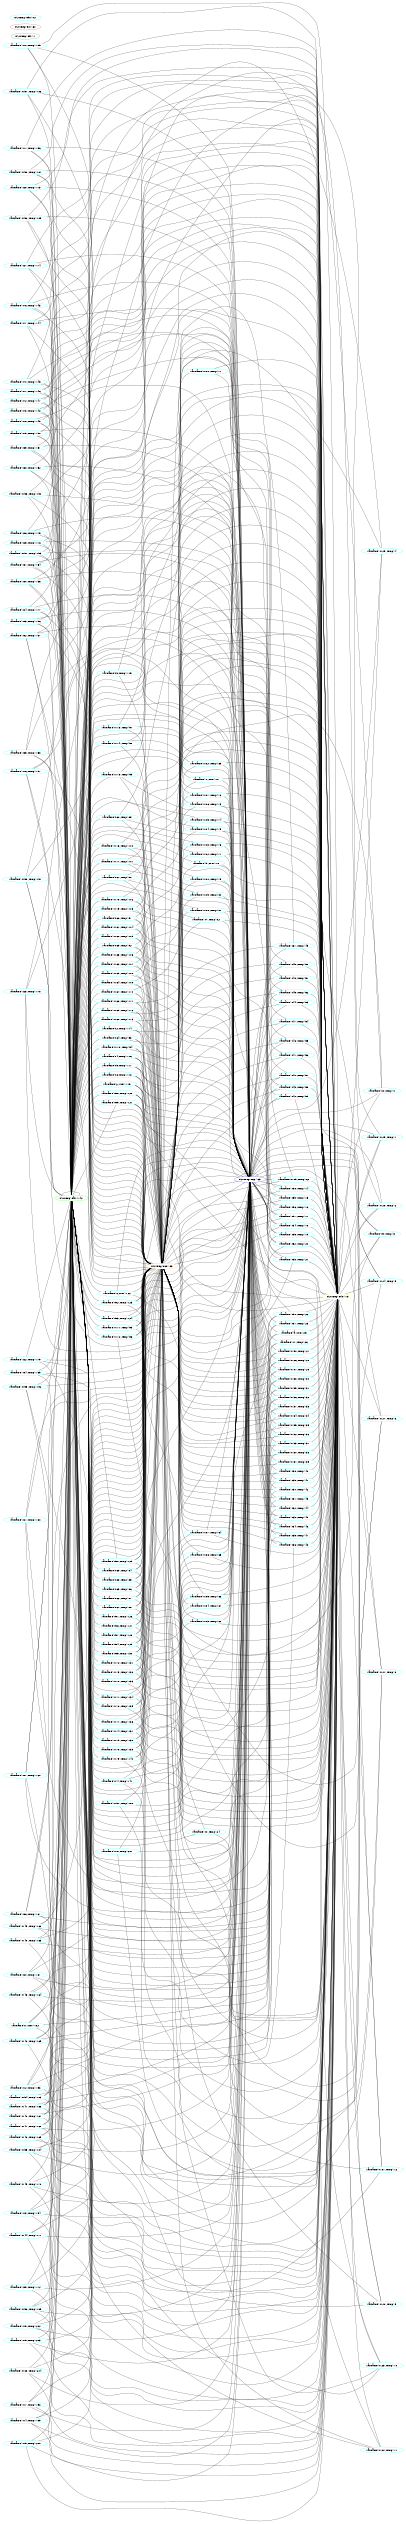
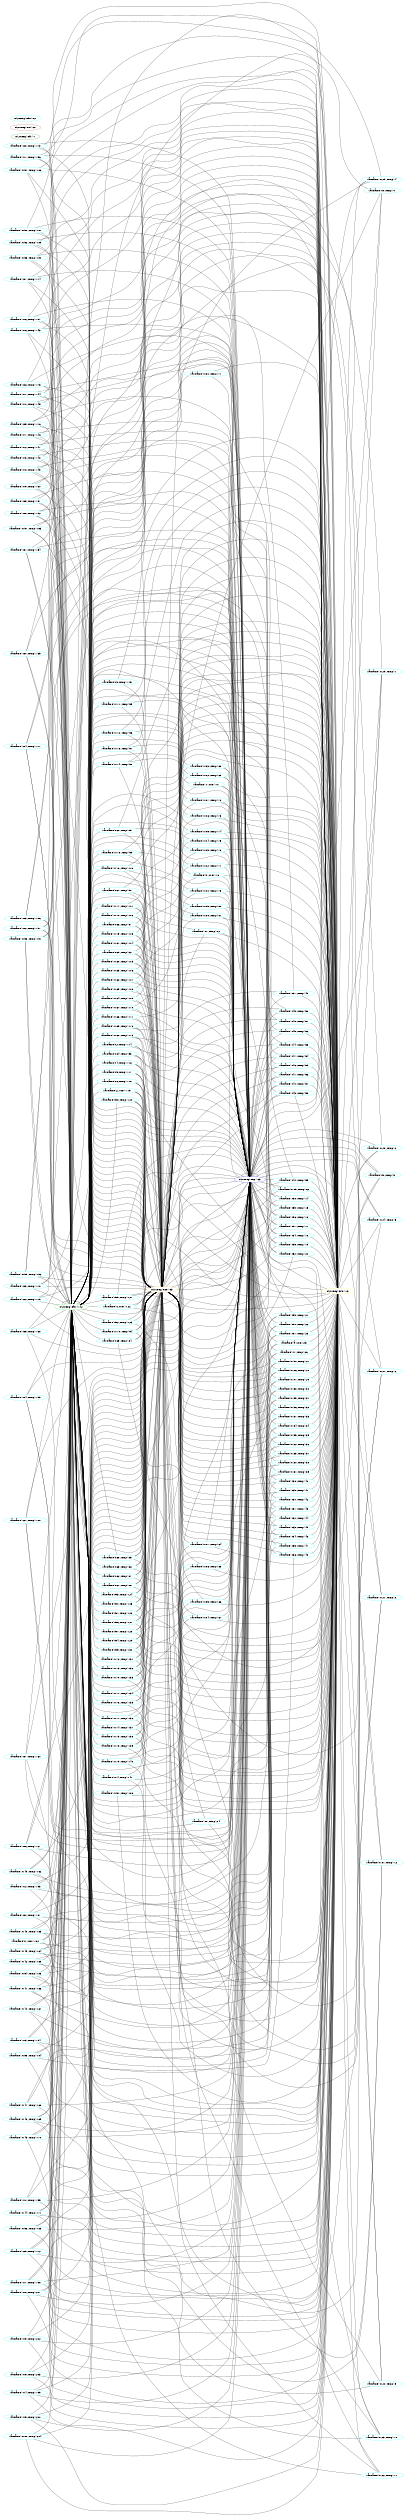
none -> (66, 1802)
